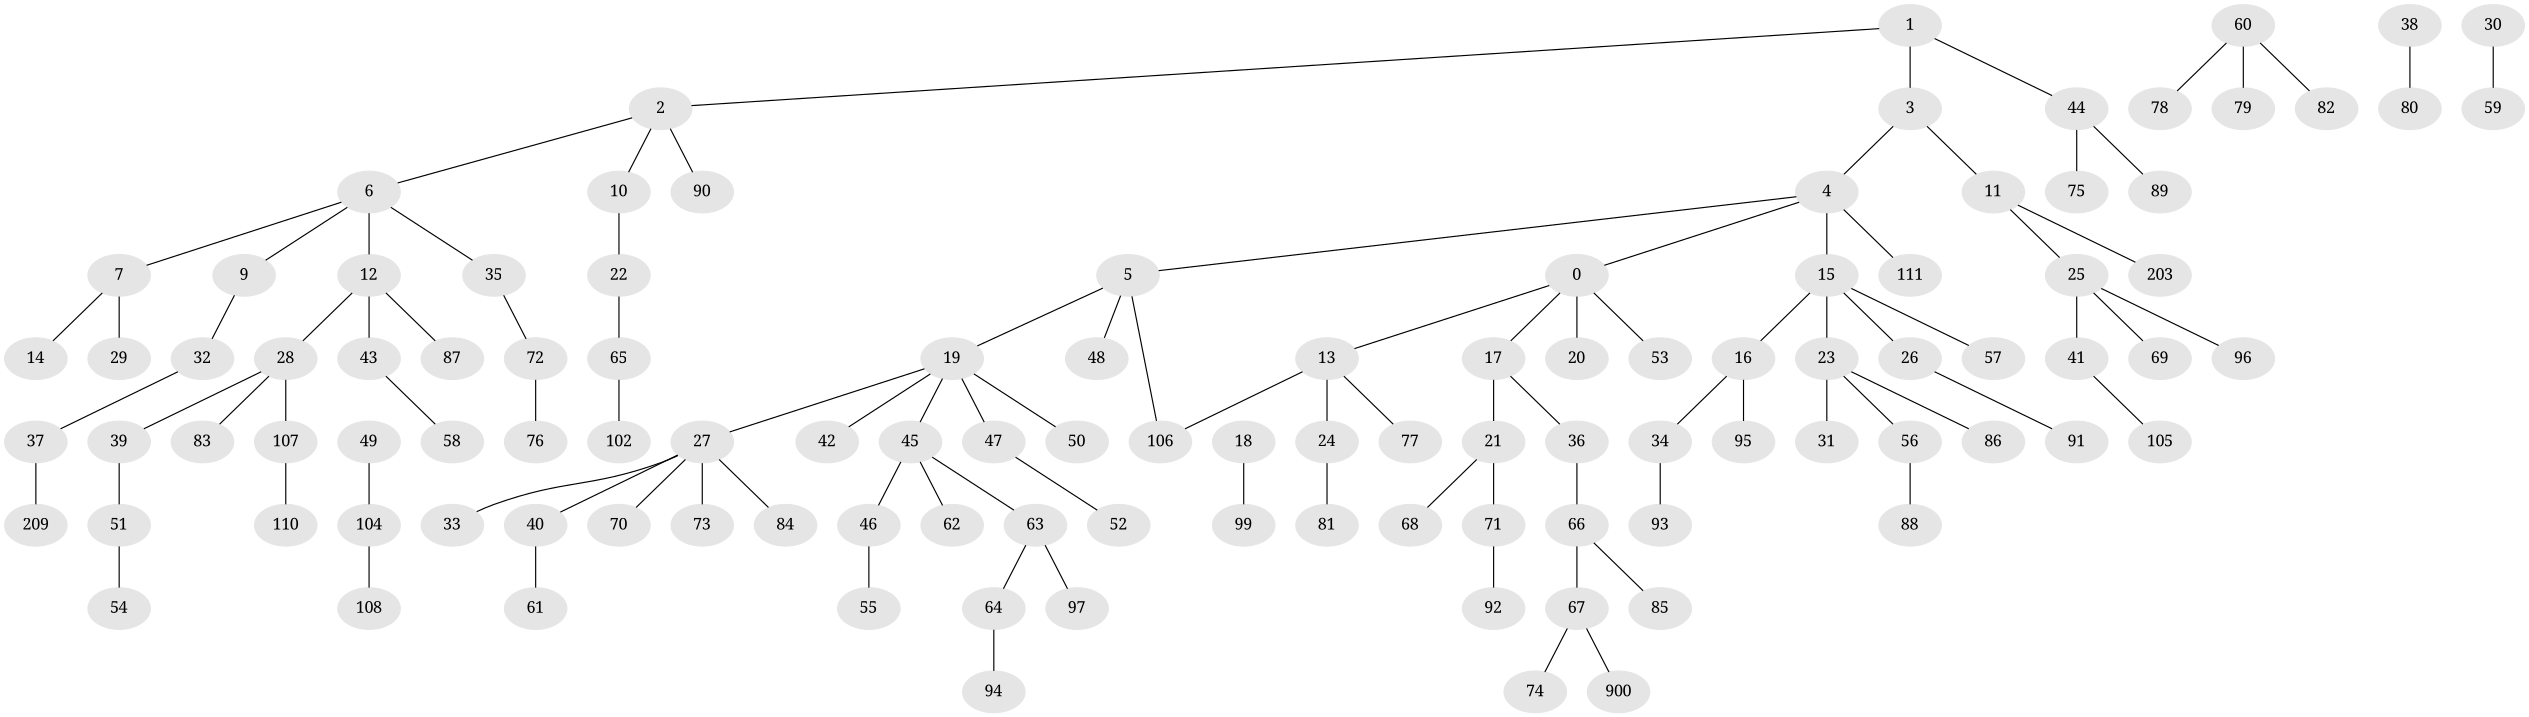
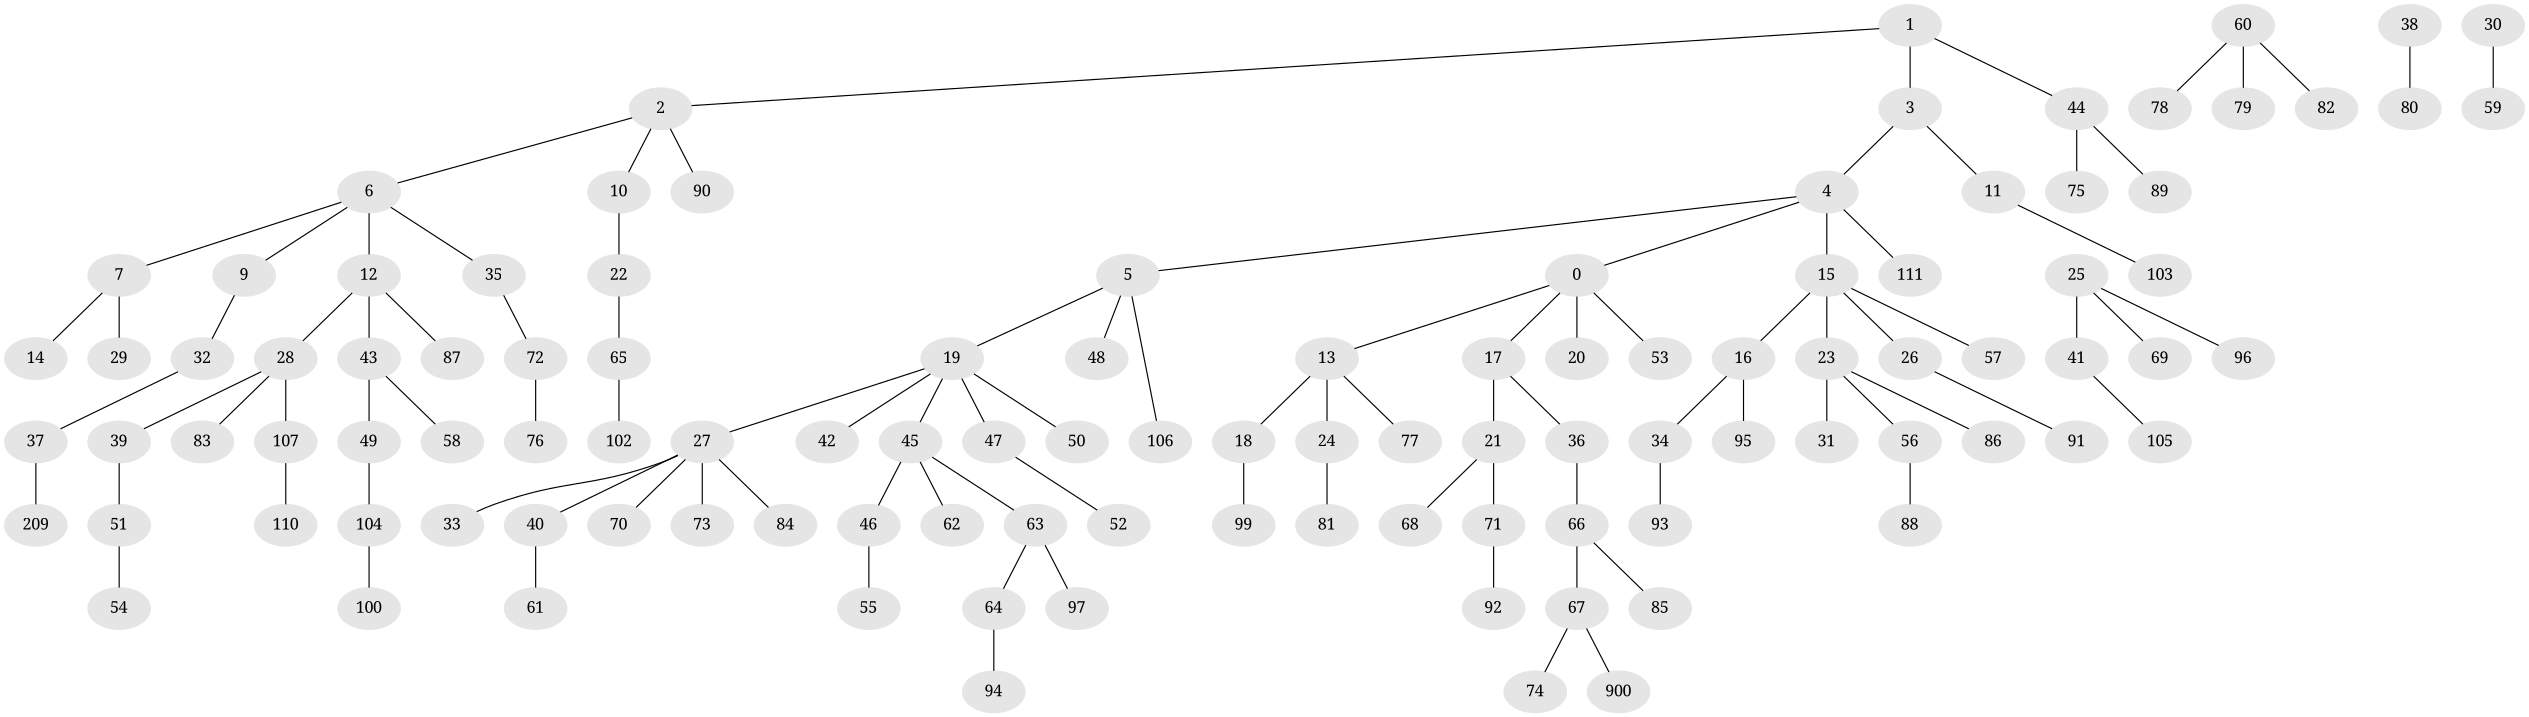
(2035, 234) -> none
(2160, 275) -> (2160, 275)
none -> (369, 400)
(1244, 400) -> (1285, 400)
(369, 609) -> (369, 609)
